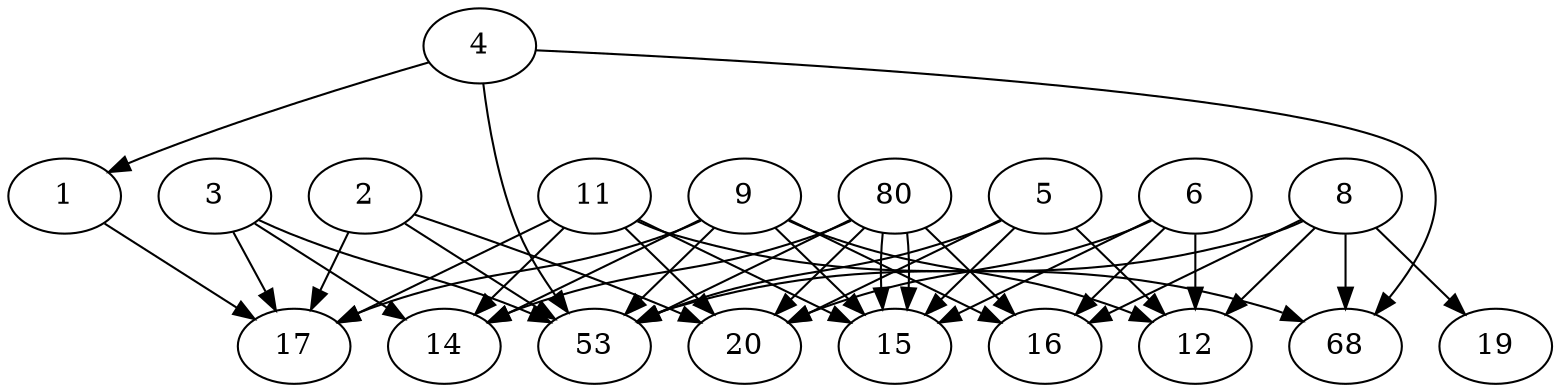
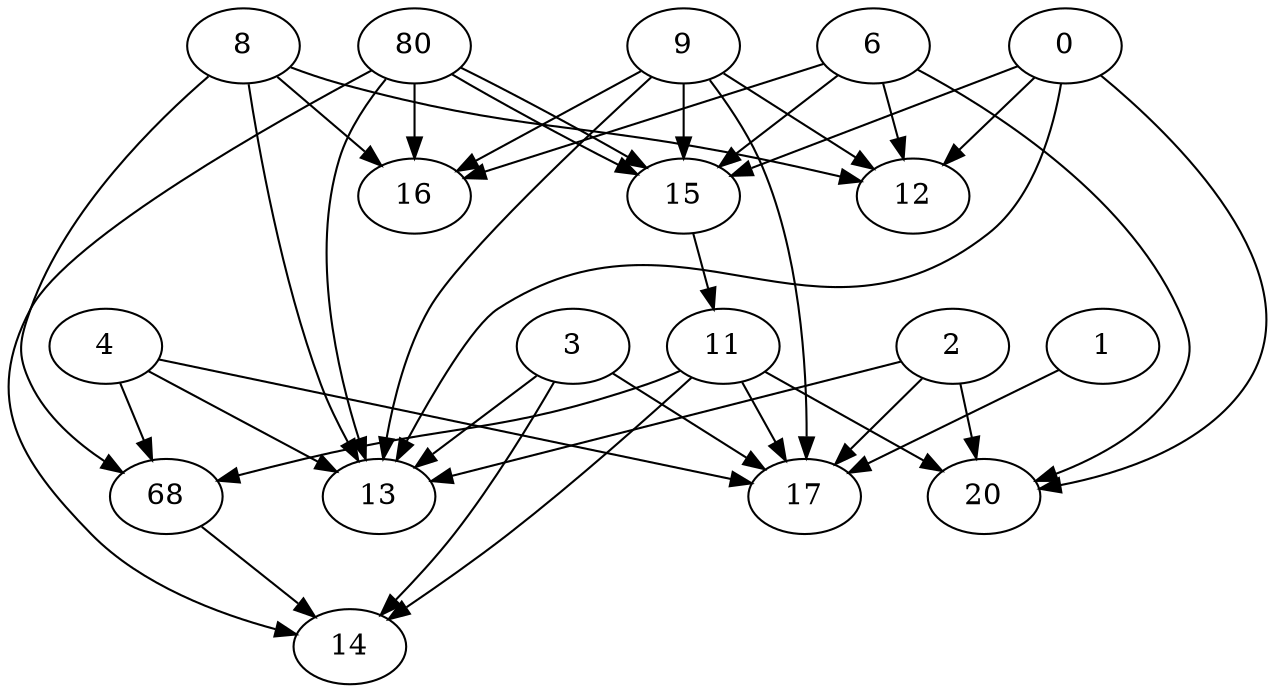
(277, 109) -> (374, 404)
(1045, 196) -> (1065, 46)
(828, 264) -> none
(604, 266) -> (250, 565)
(735, 266) -> (700, 257)
(595, 346) -> (379, 496)
(1496, 346) -> none
